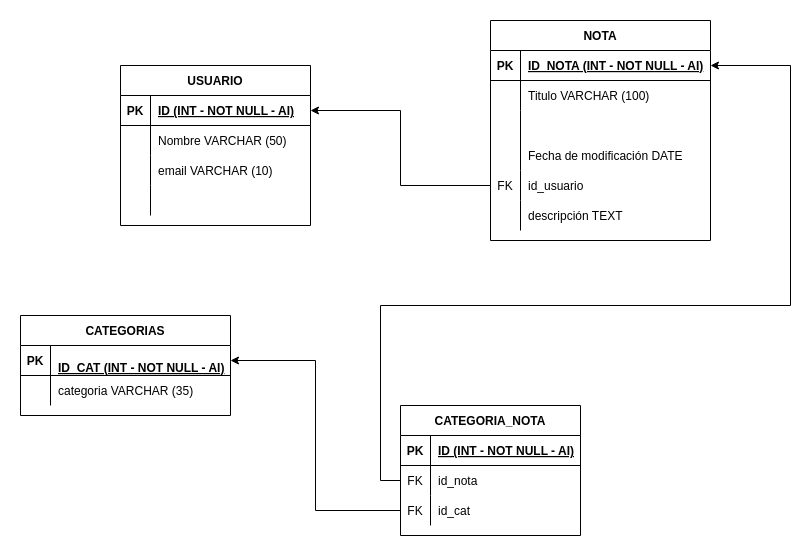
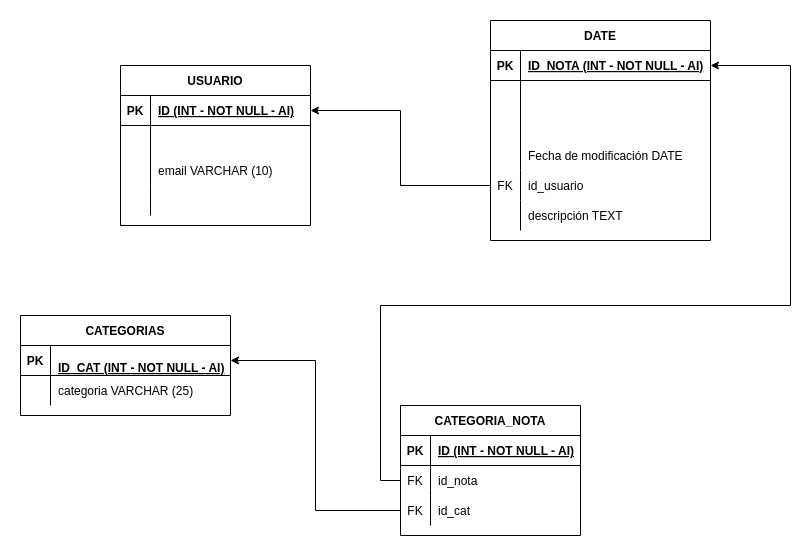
(600, 36) -> (600, 36)
(616, 96) -> none
(231, 141) -> none
(127, 391) -> (127, 391)
